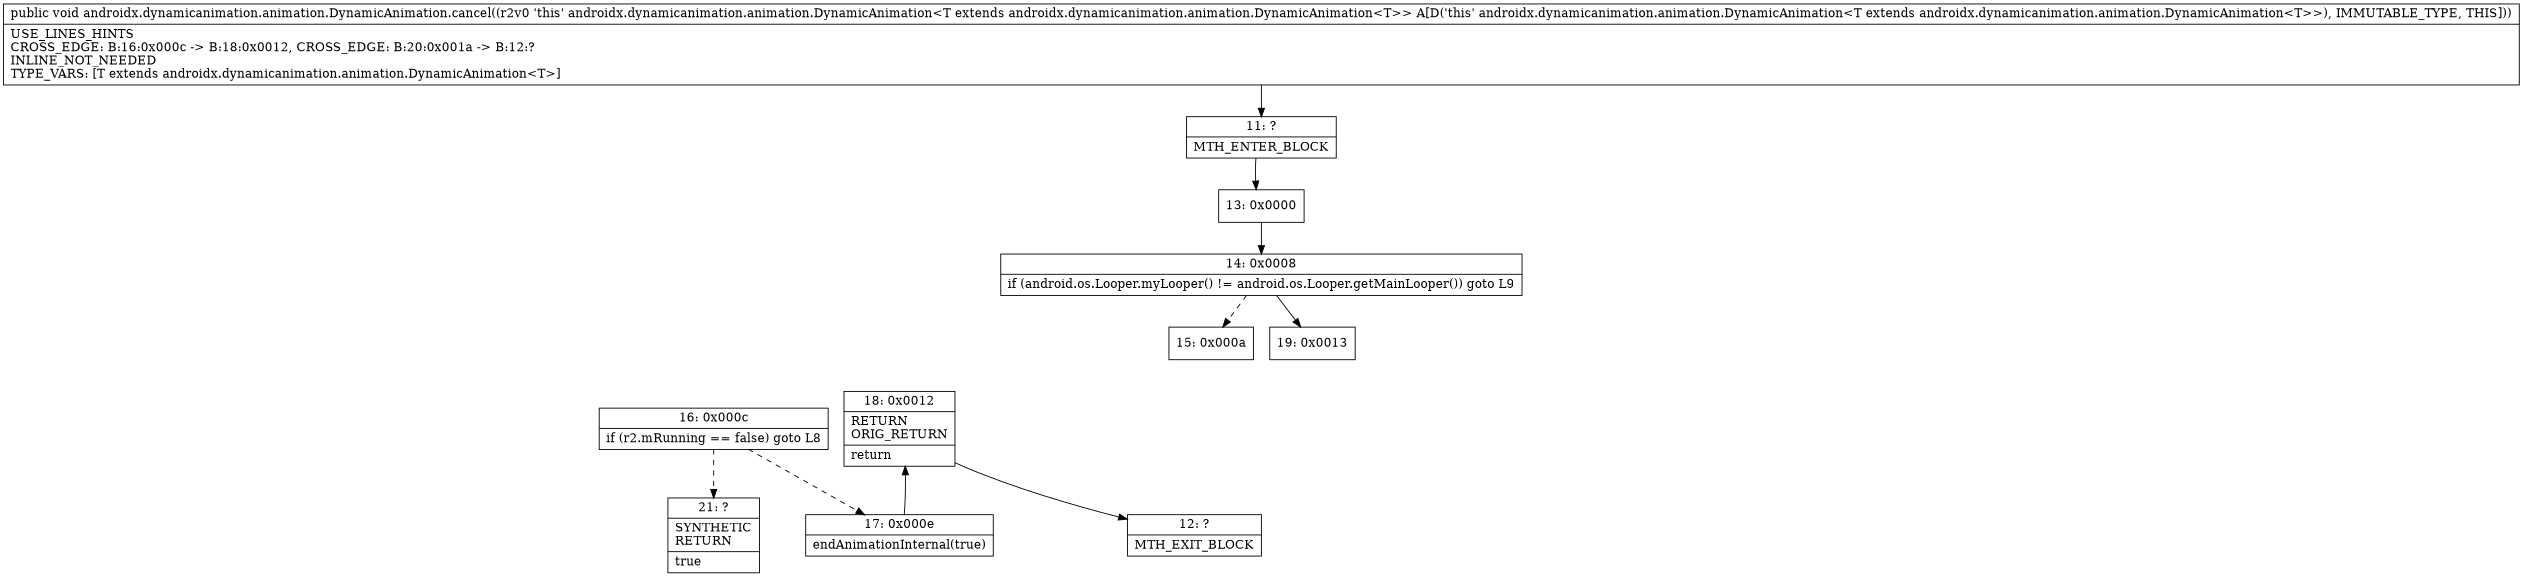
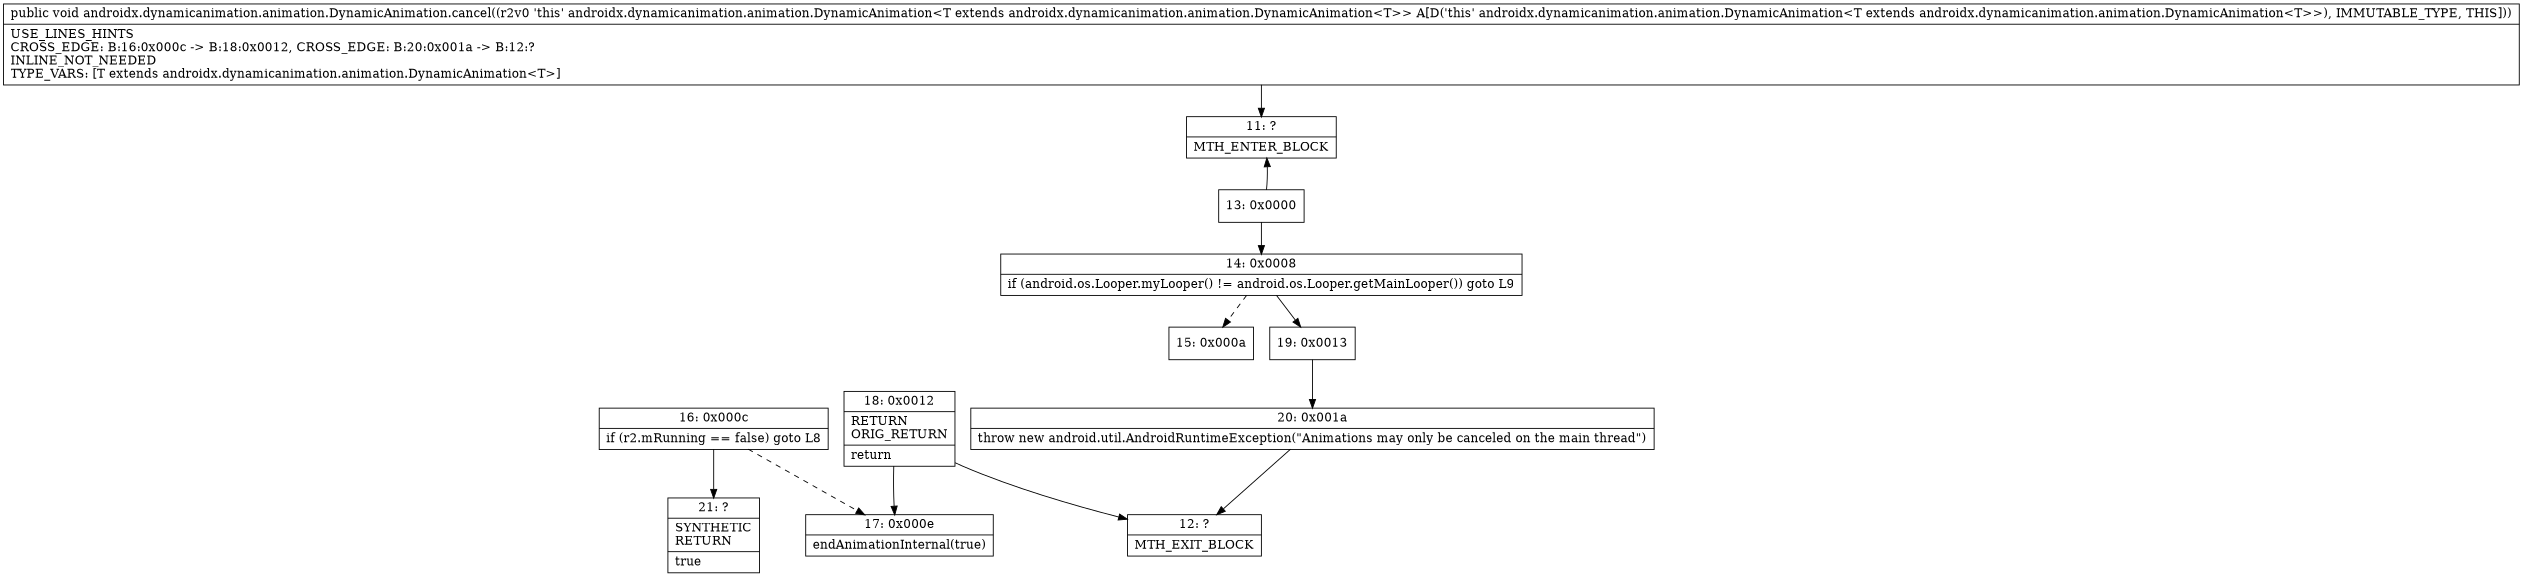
(1255, 170) -> (1267, 178)
none -> (1312, 429)
(714, 469) -> (714, 469)
(905, 495) -> (894, 486)
